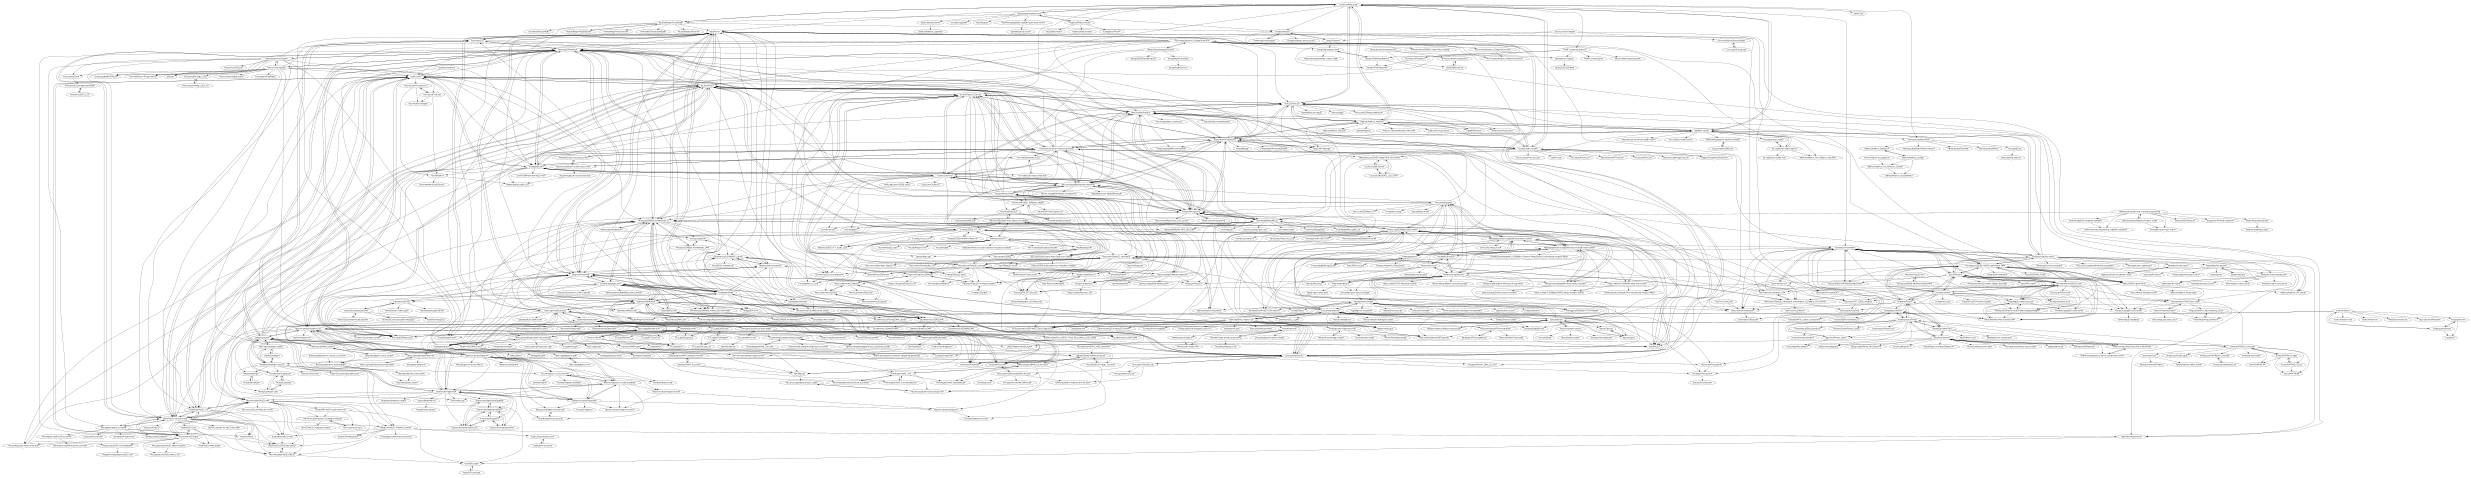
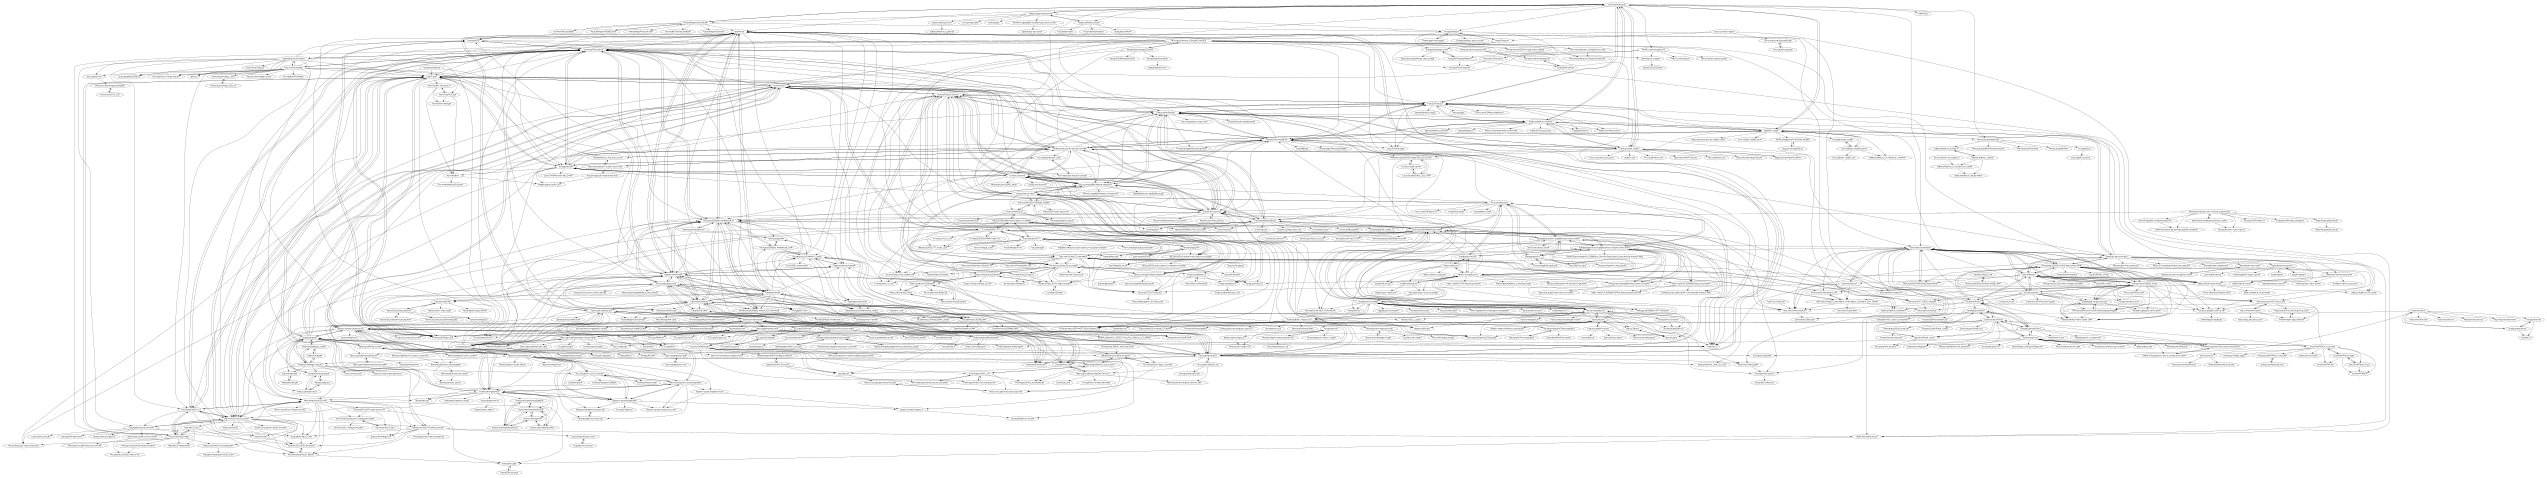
(1220, 179) -> none
(352, 352) -> (416, 350)
